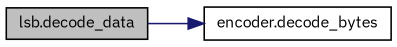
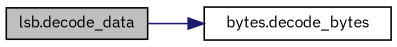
(298, 24) -> (298, 24)
